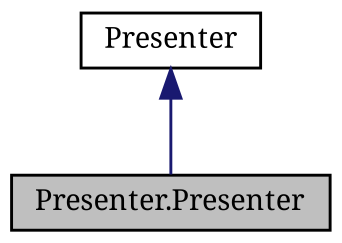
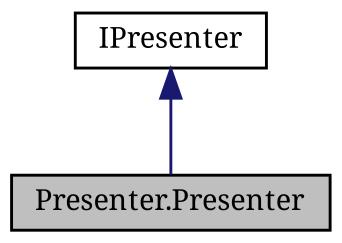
(171, 41) -> (171, 41)
